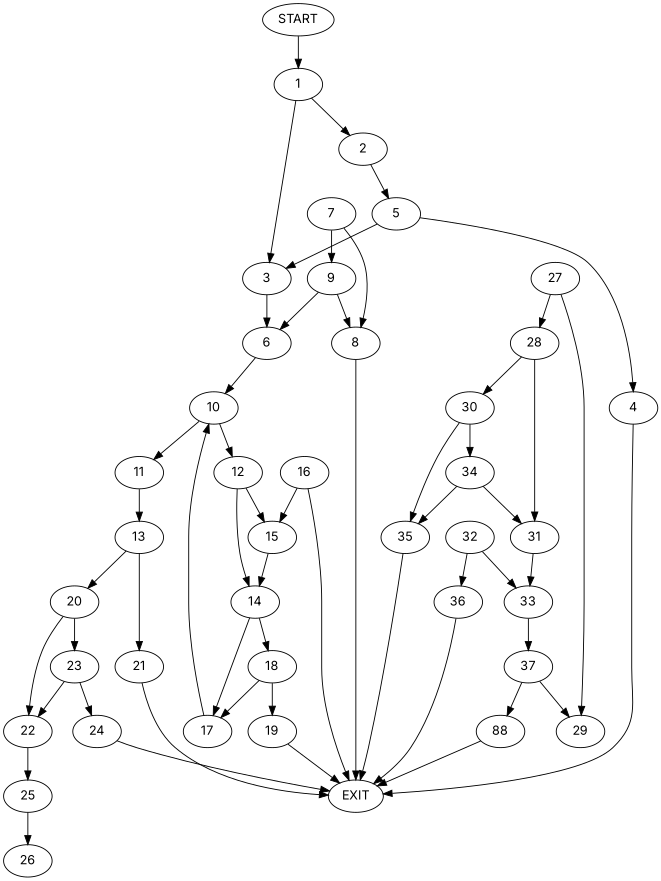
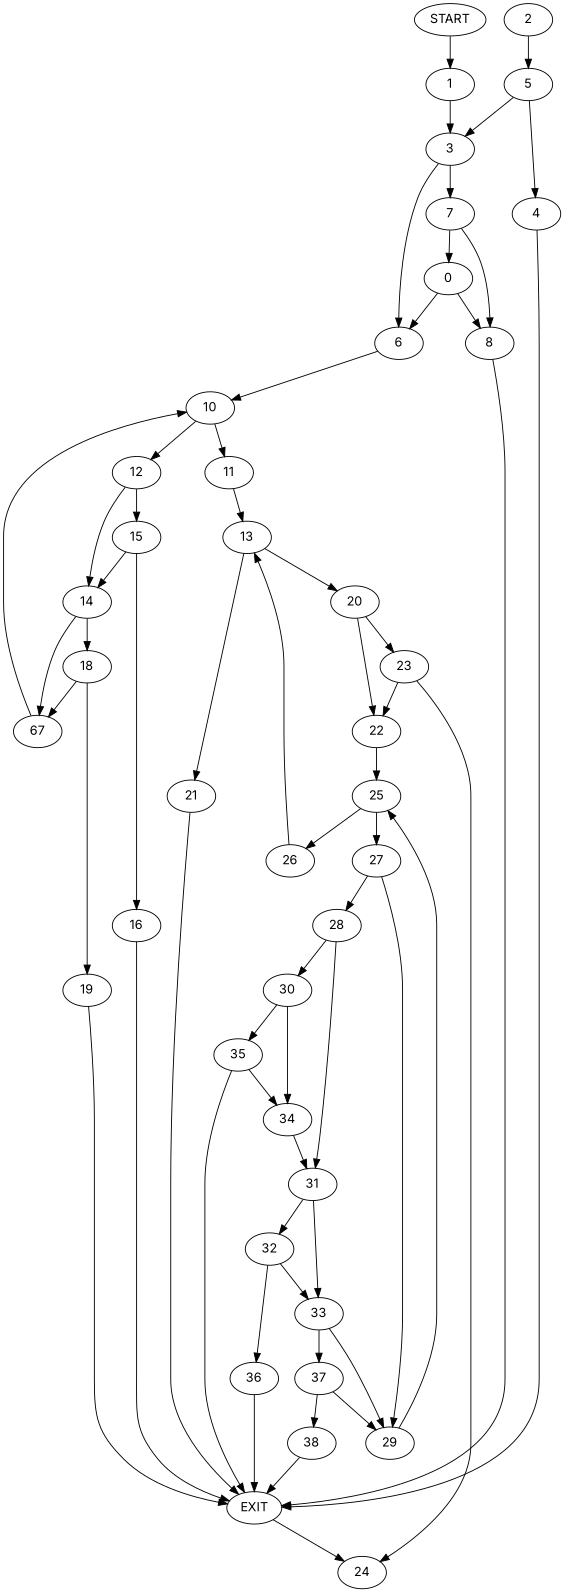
(327, 114) -> none
none -> (450, 177)
(332, 279) -> (448, 279)
(291, 501) -> (137, 727)
(441, 502) -> (260, 1084)
none -> (284, 701)
(208, 731) -> (38, 731)
(501, 731) -> (312, 1443)
(228, 771) -> (305, 1538)
none -> (377, 824)
none -> (437, 1121)
none -> (294, 1213)
none -> (357, 1372)
